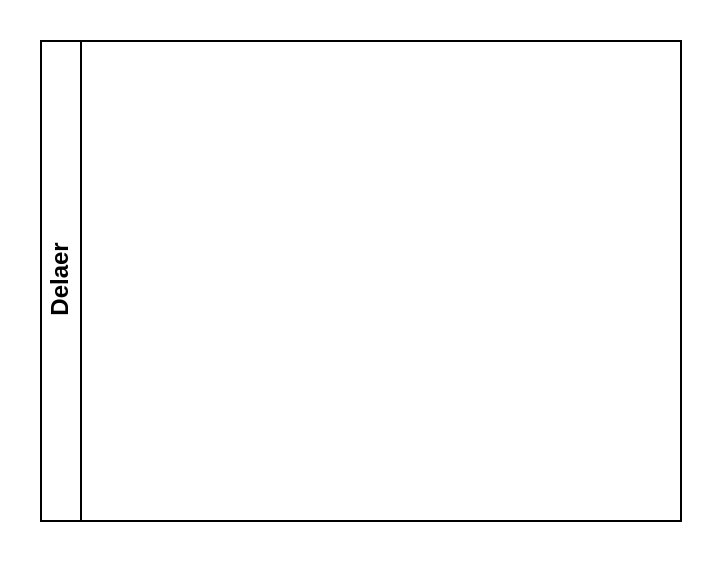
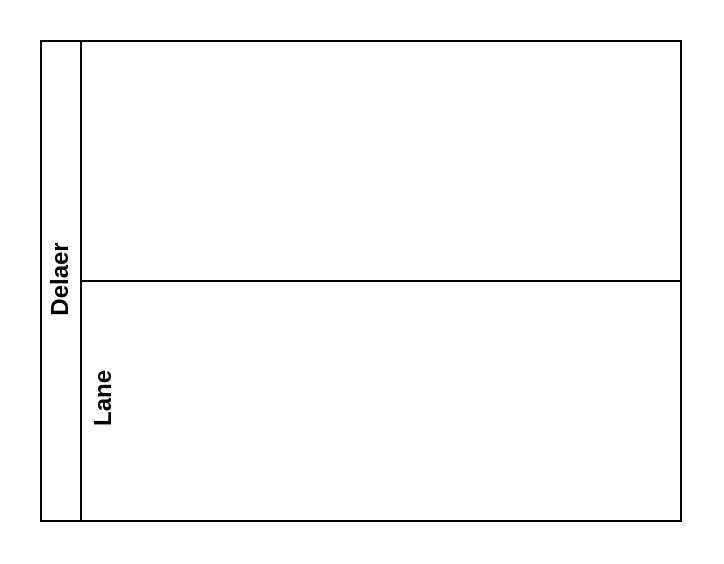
none -> (381, 401)
